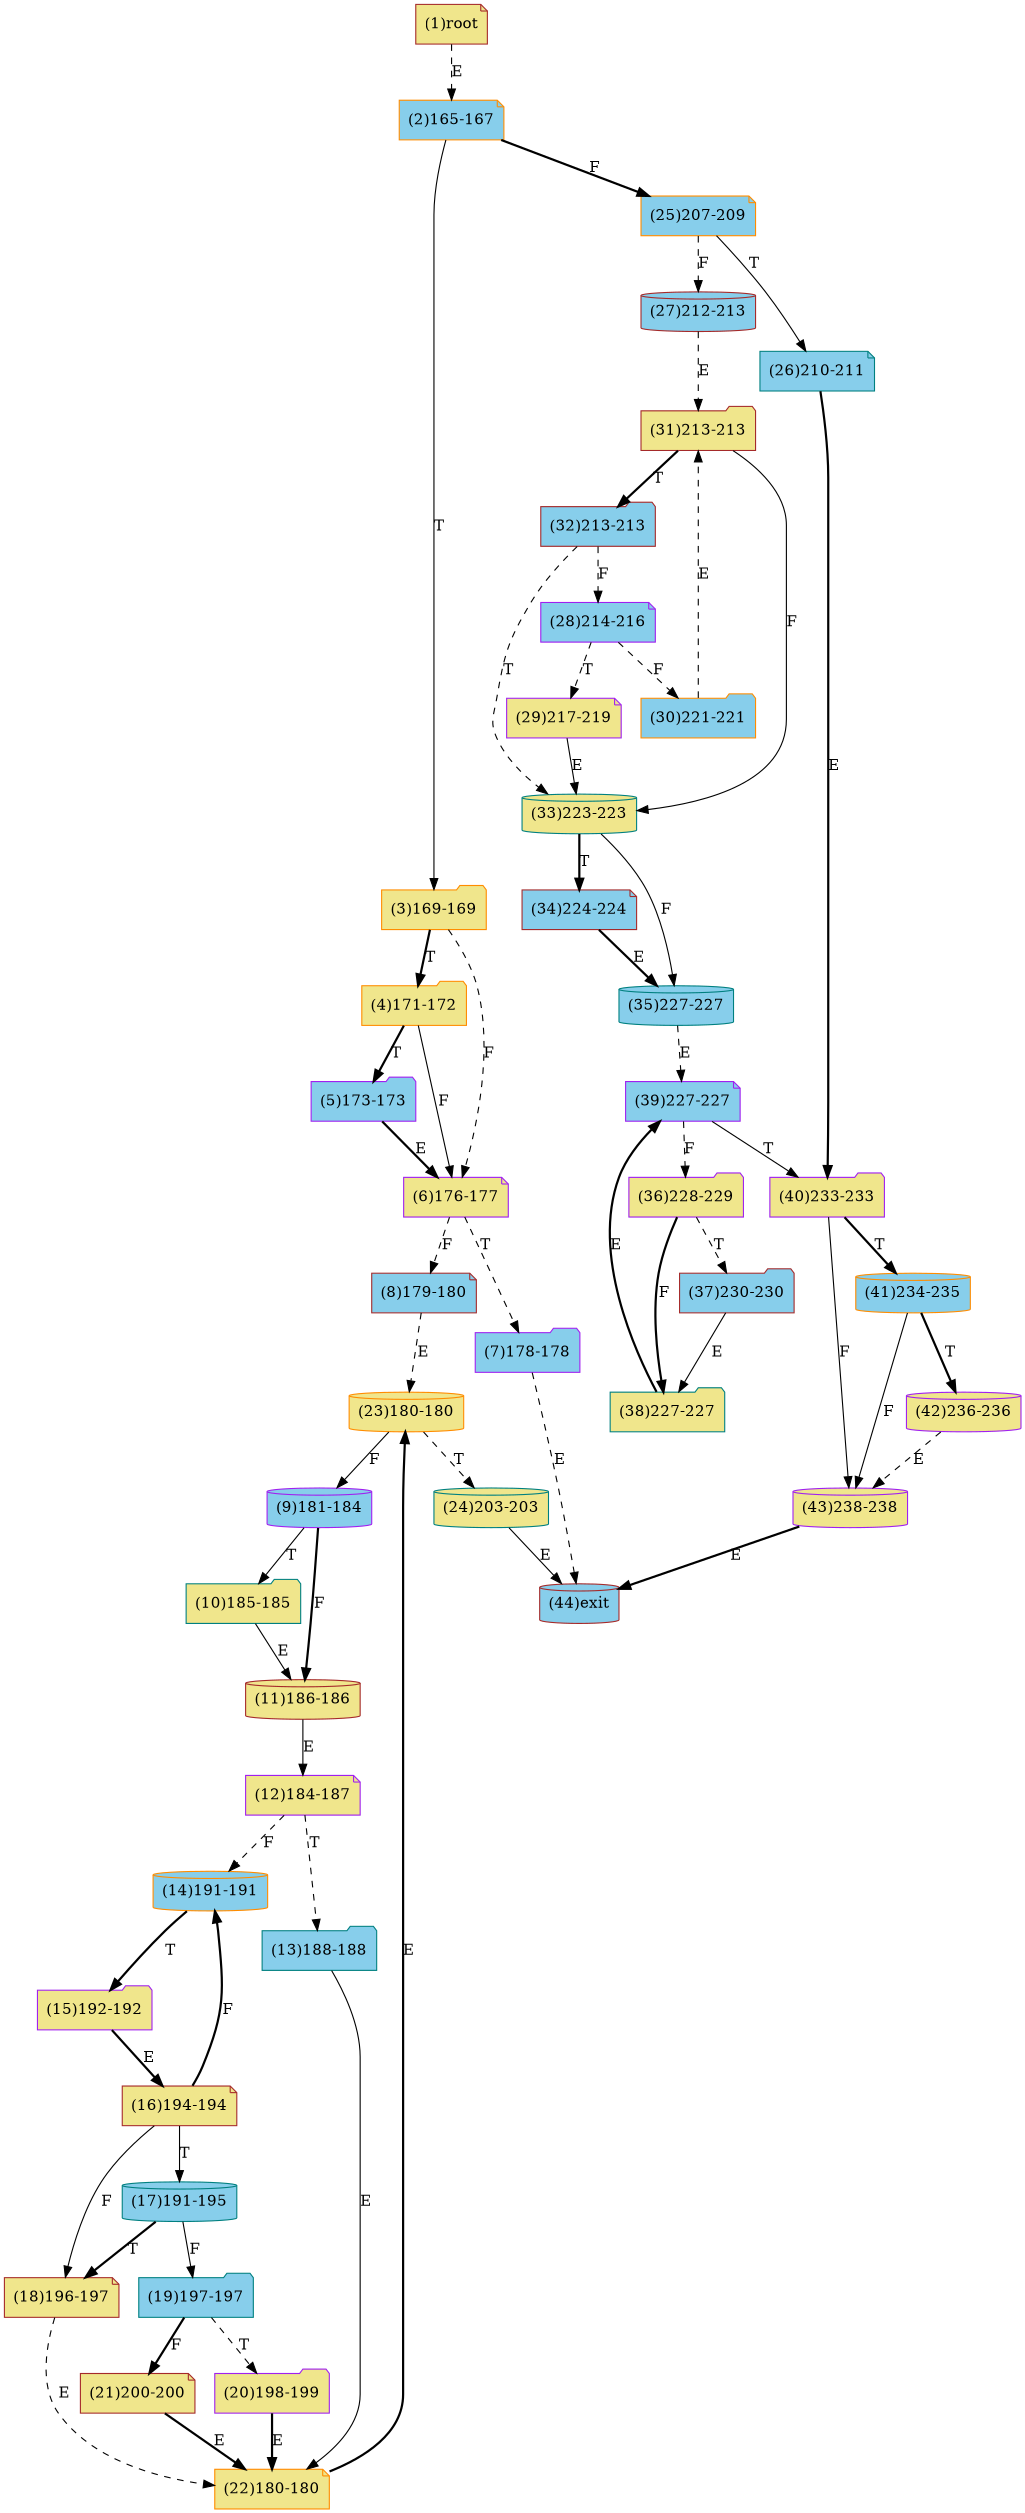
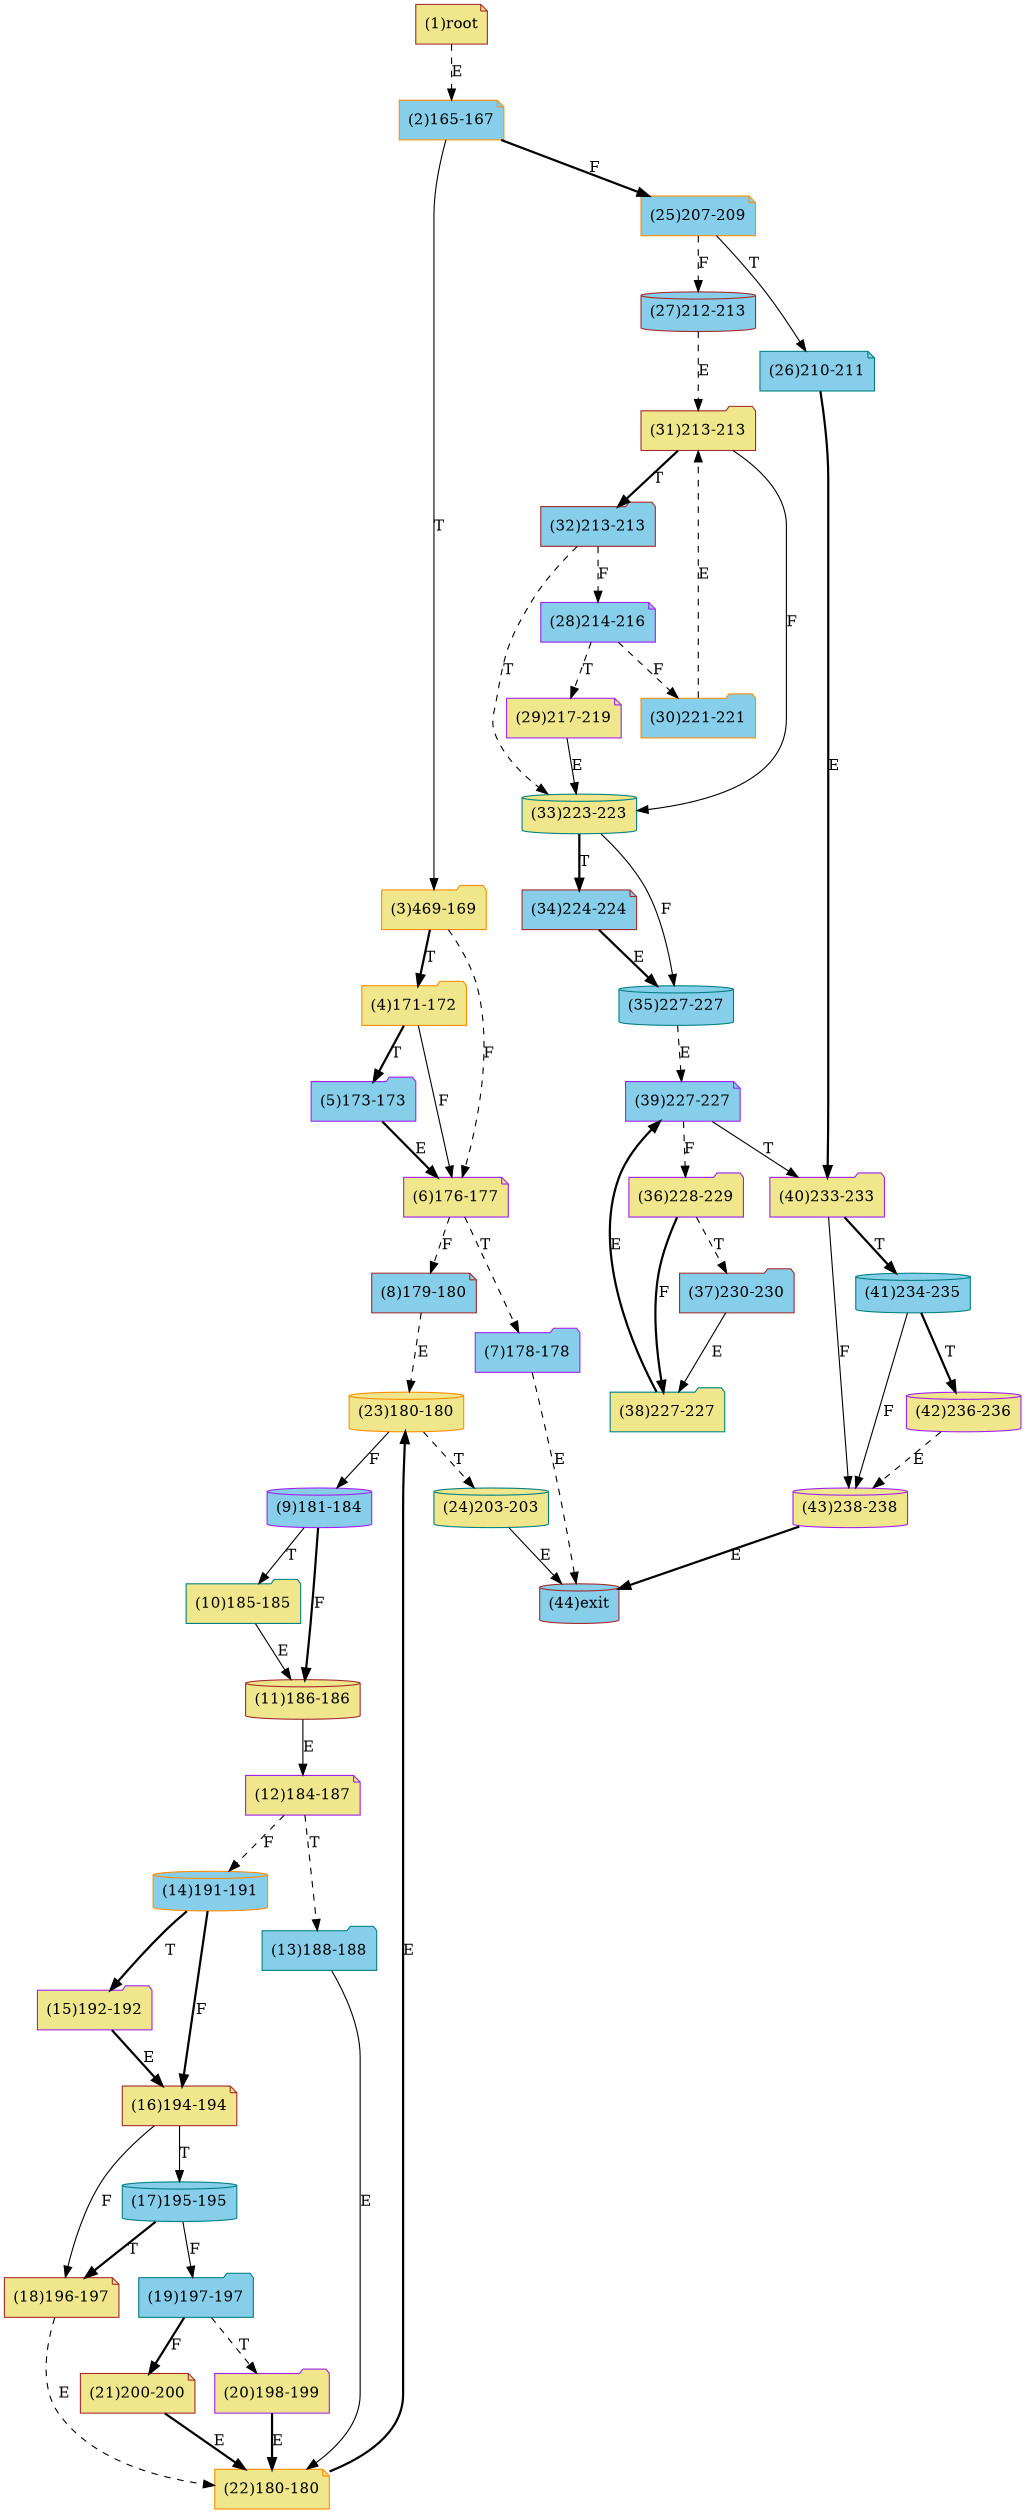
(434, 910) -> (434, 910)
(913, 1293) -> (913, 1293)
(220, 2006) -> (196, 1993)
(180, 2202) -> (180, 2202)
